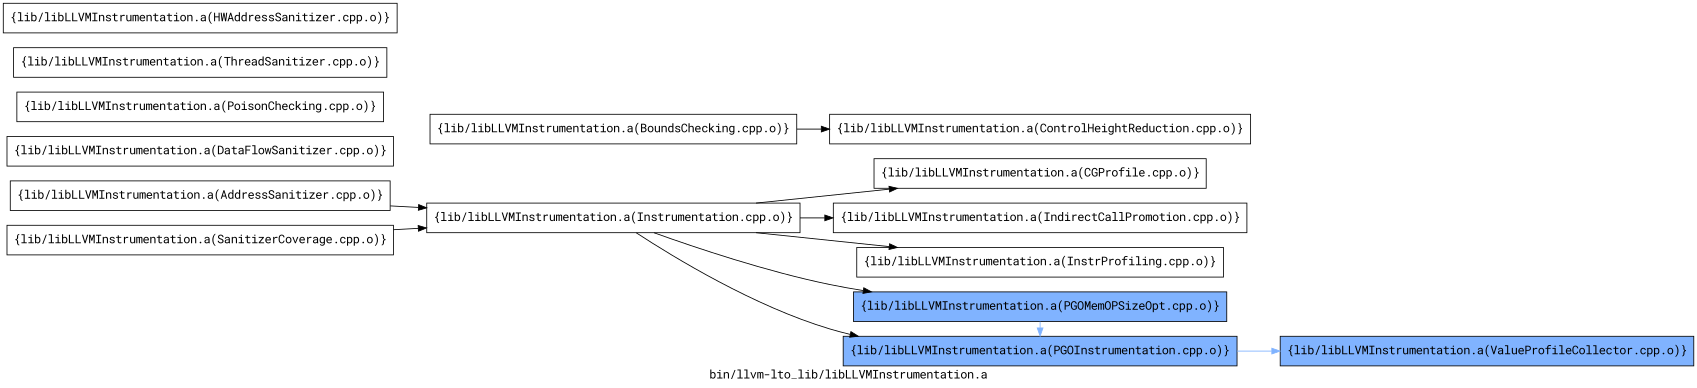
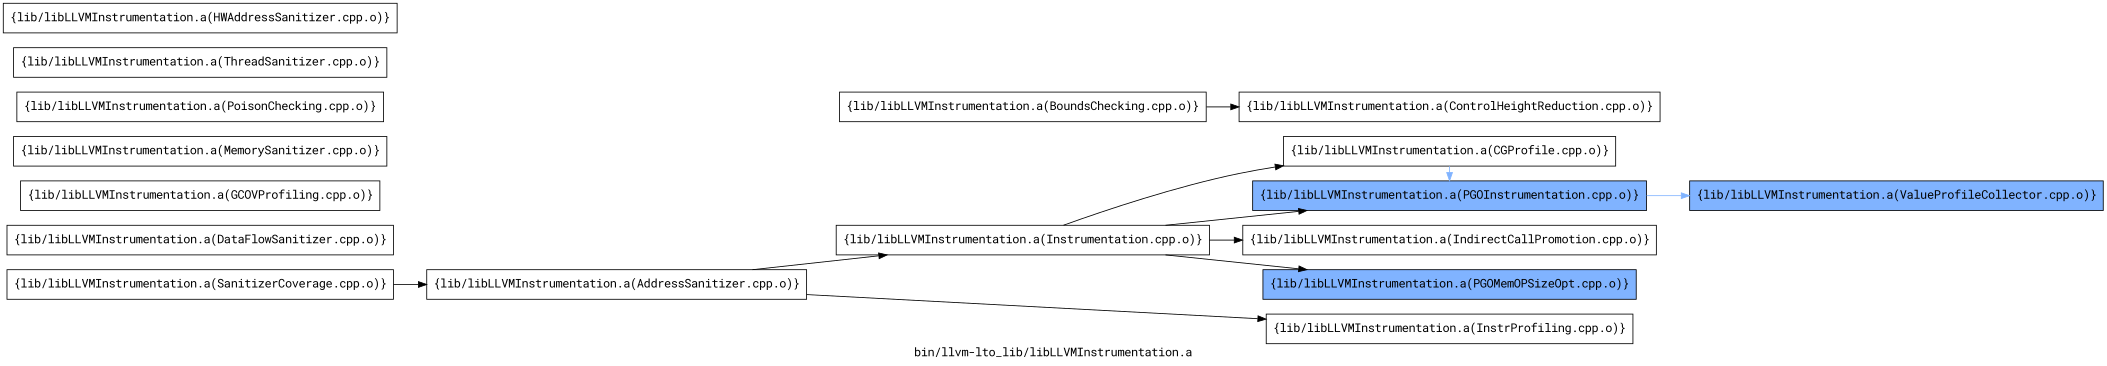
none -> (200, 151)
none -> (200, 196)
(406, 229) -> (406, 284)
(823, 240) -> (1032, 307)
(1040, 325) -> (1450, 169)
